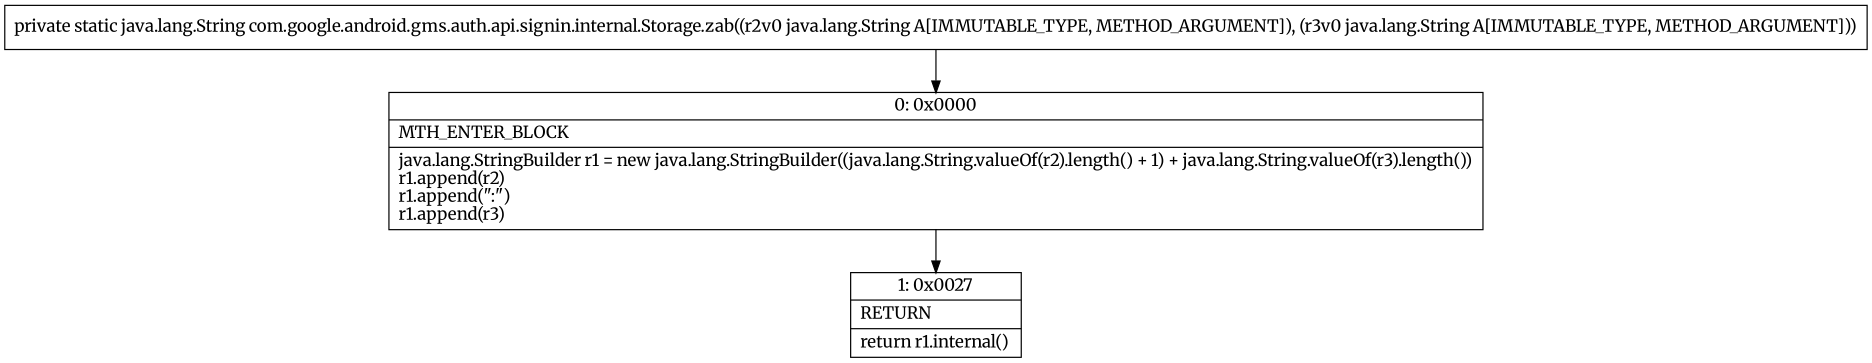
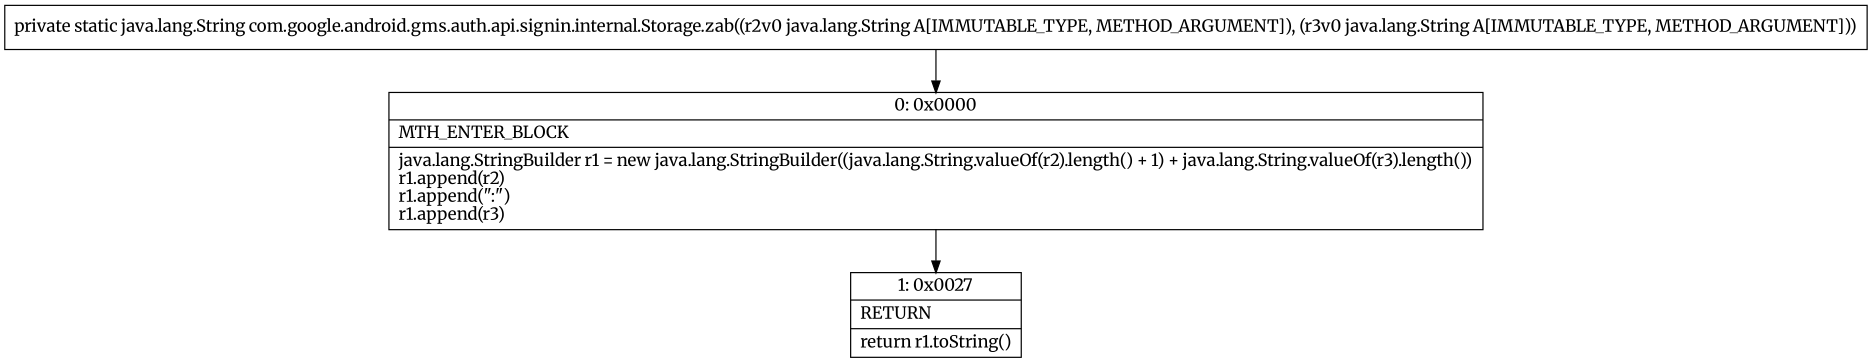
(935, 342) -> (936, 342)
